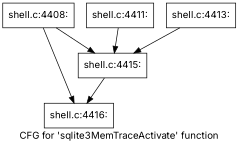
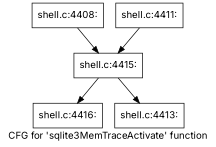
(160, 39) -> (127, 88)
(57, 62) -> none
